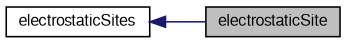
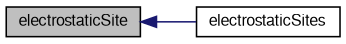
(186, 22) -> (176, 22)
